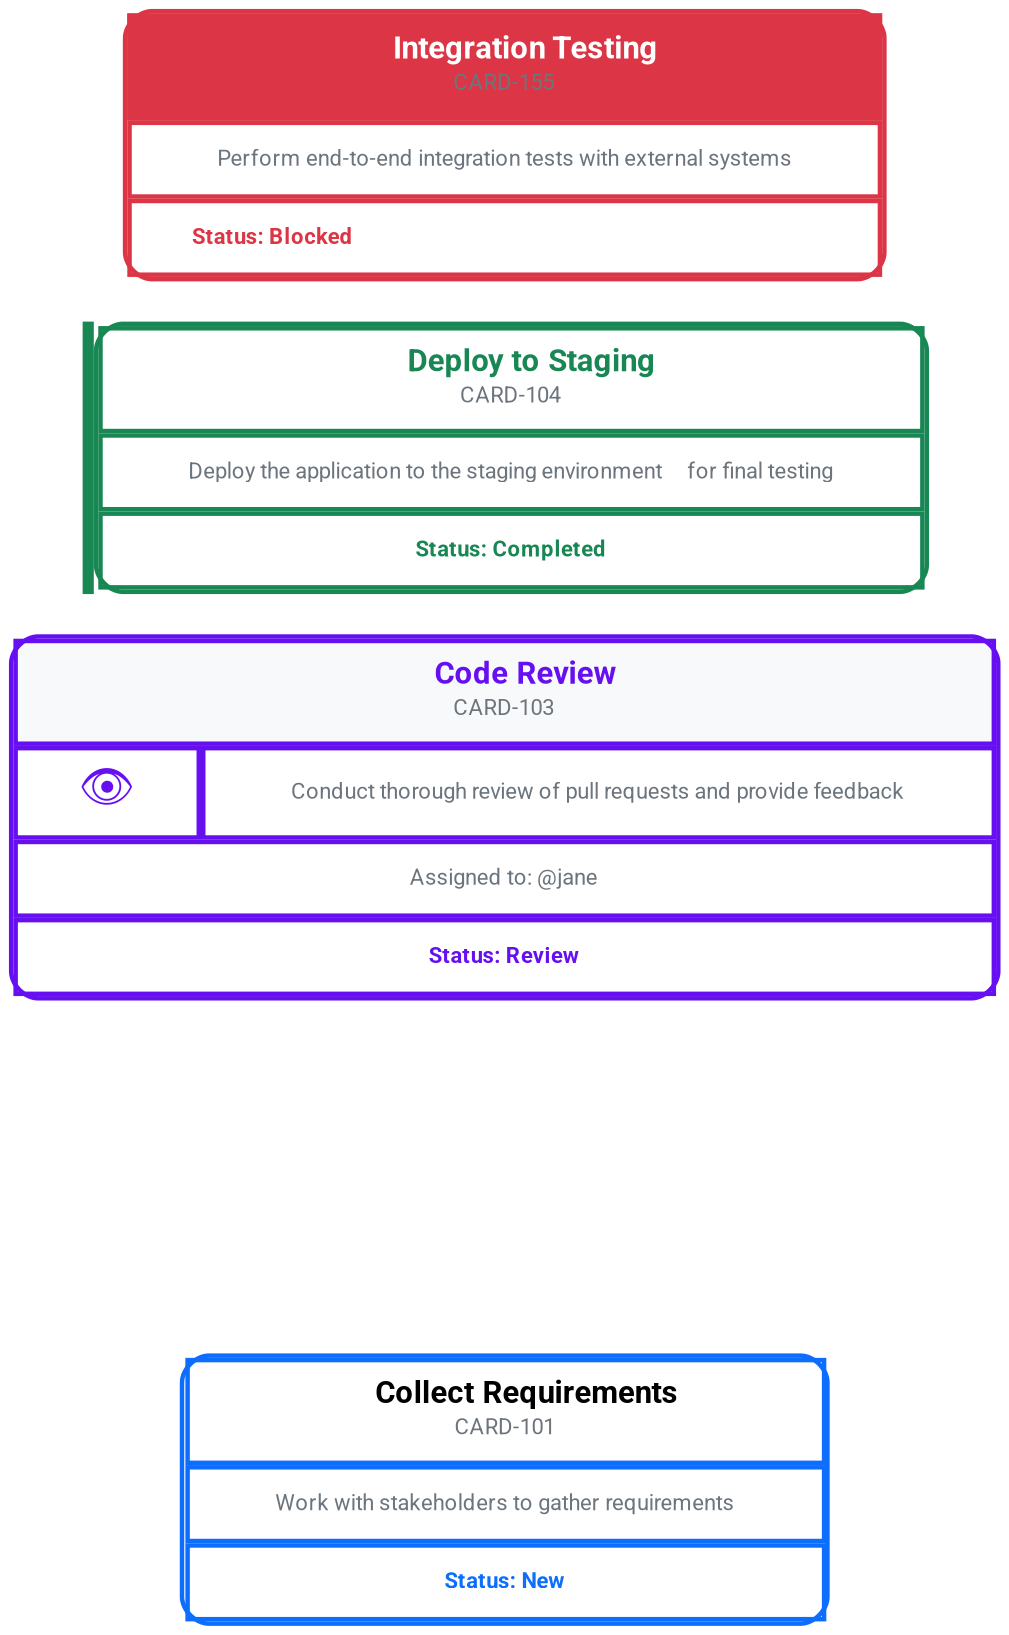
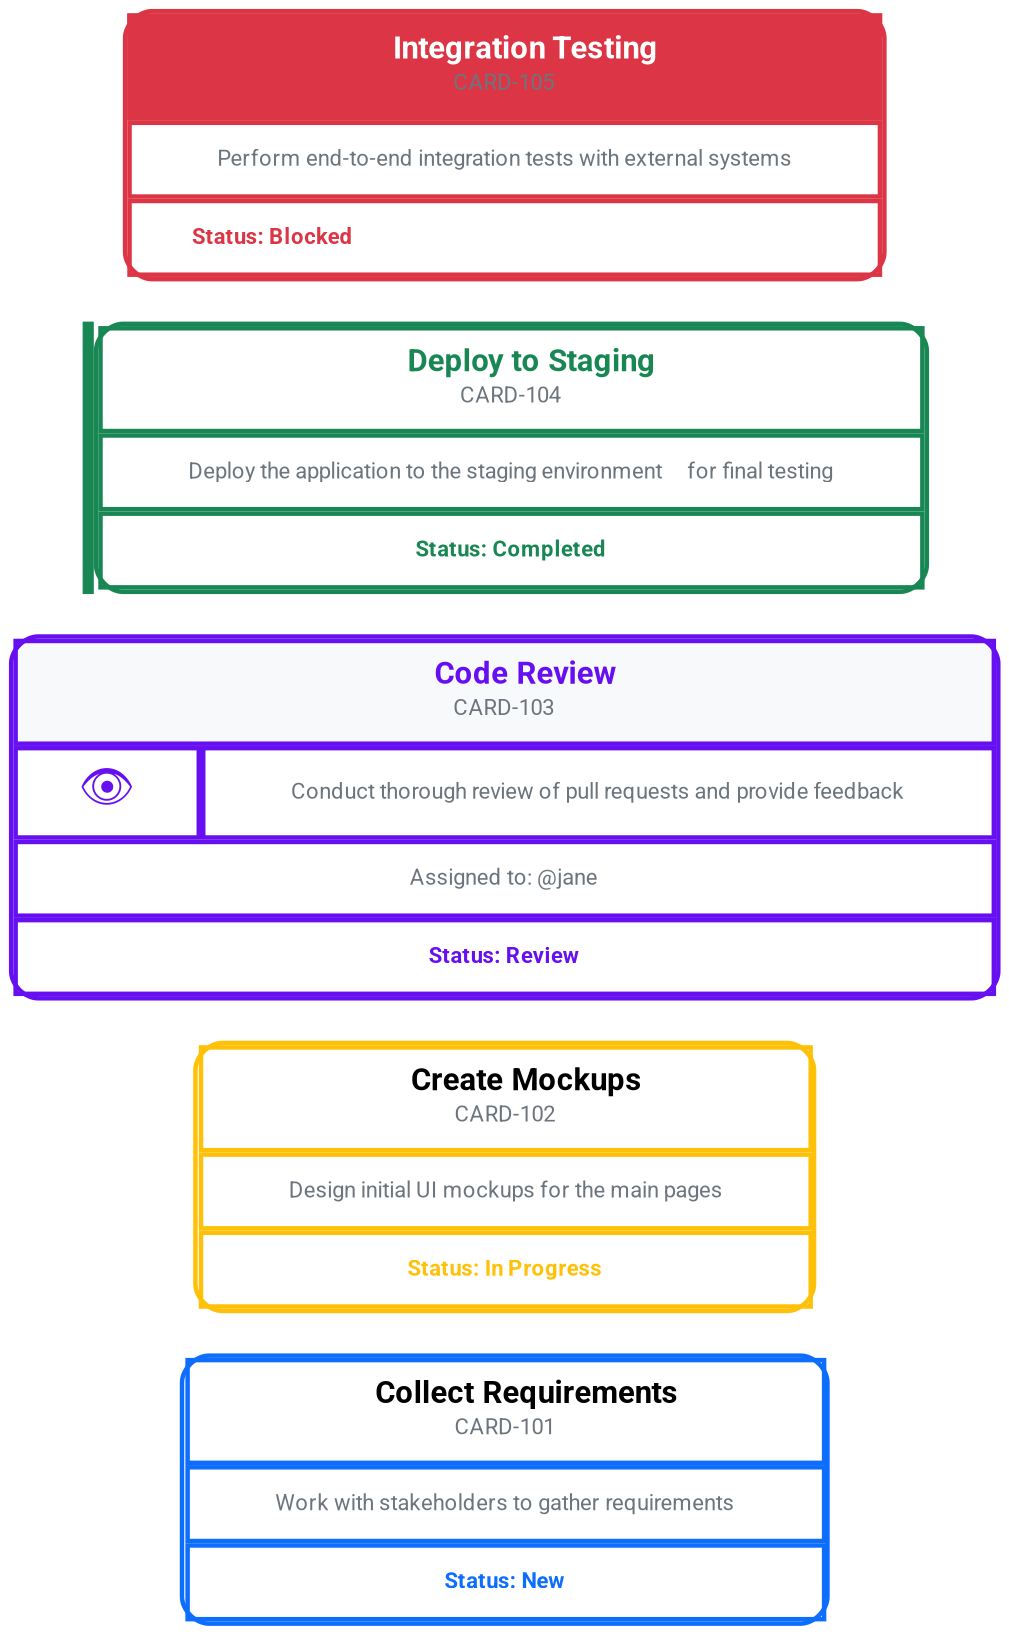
(505, 83) -> (505, 83)
none -> (505, 1177)
